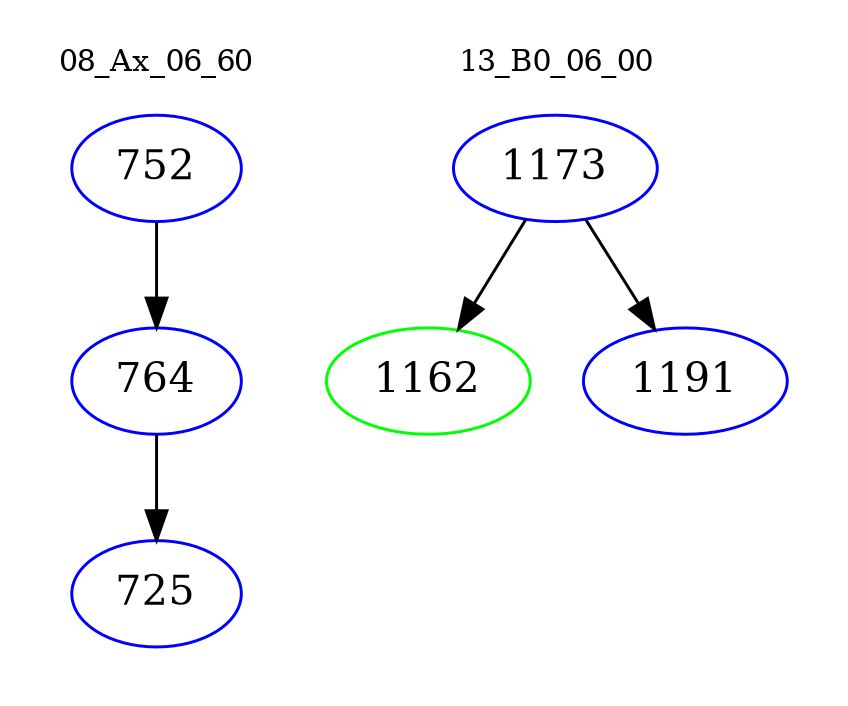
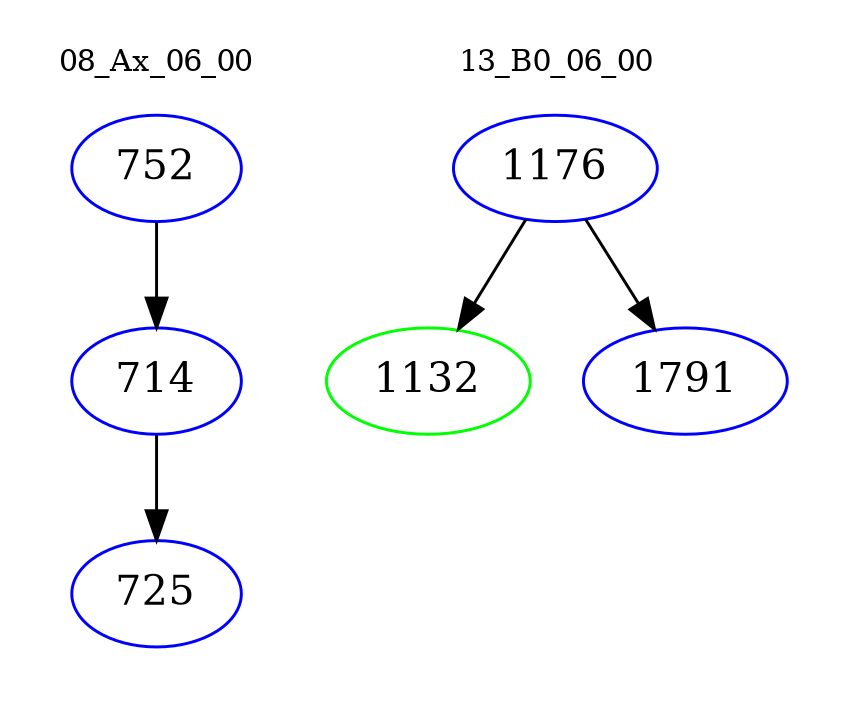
(157, 64) -> (157, 64)
(555, 168) -> (555, 168)
(157, 381) -> (157, 381)
(428, 381) -> (428, 381)
(685, 381) -> (685, 381)
